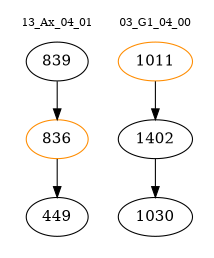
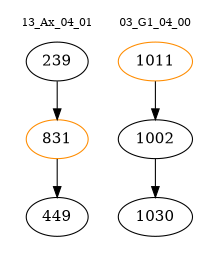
(57, 62) -> (57, 62)
(57, 139) -> (57, 139)
(155, 139) -> (155, 139)
